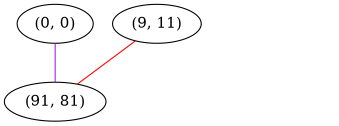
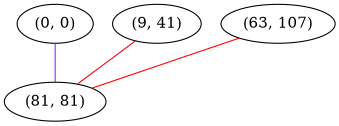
(157, 24) -> (157, 24)
none -> (278, 24)
(55, 102) -> (55, 102)
